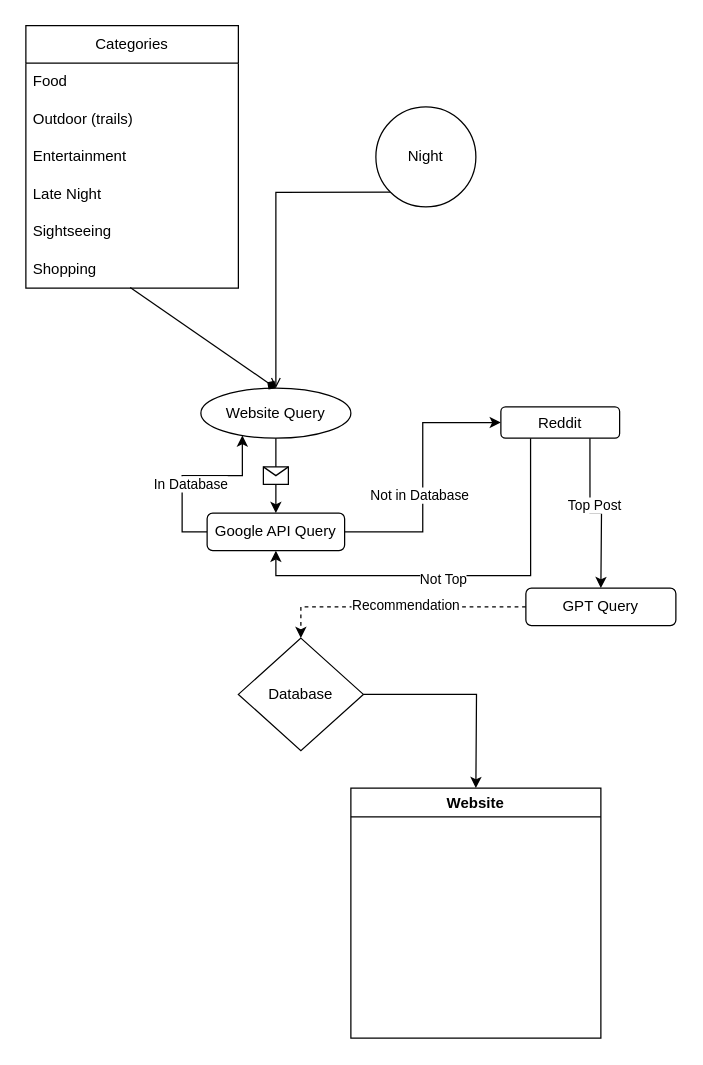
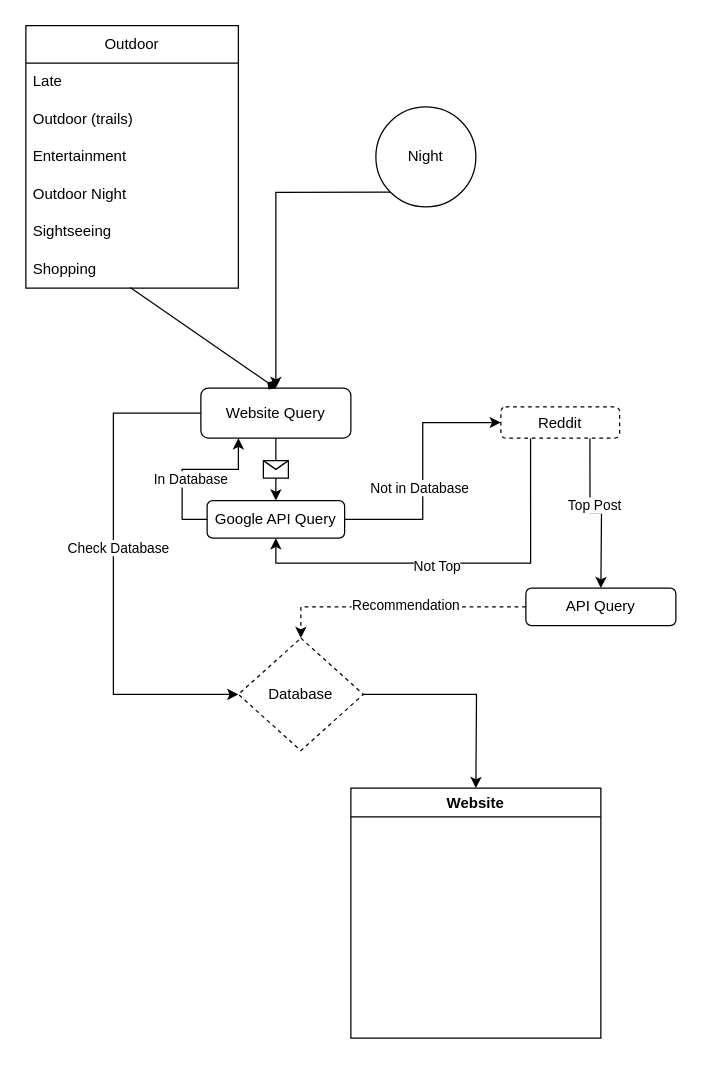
(132, 44) -> (132, 44)
(50, 82) -> (50, 82)
(71, 194) -> (84, 194)
(276, 379) -> (276, 378)
(276, 413) -> (276, 413)
(560, 423) -> (560, 423)
(276, 532) -> (276, 519)
none -> (113, 568)
(601, 607) -> (601, 607)
(301, 694) -> (301, 694)
